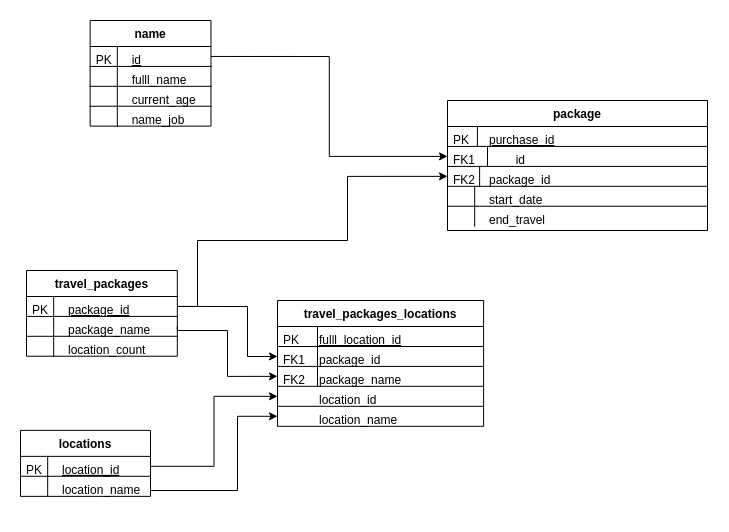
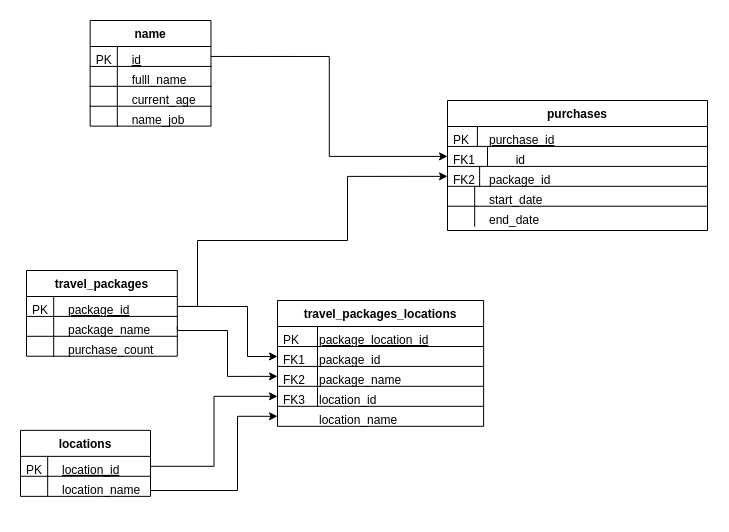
(577, 114) -> (577, 114)
(521, 220) -> (516, 220)
(367, 340) -> (378, 340)
(112, 350) -> (115, 350)
none -> (298, 396)
